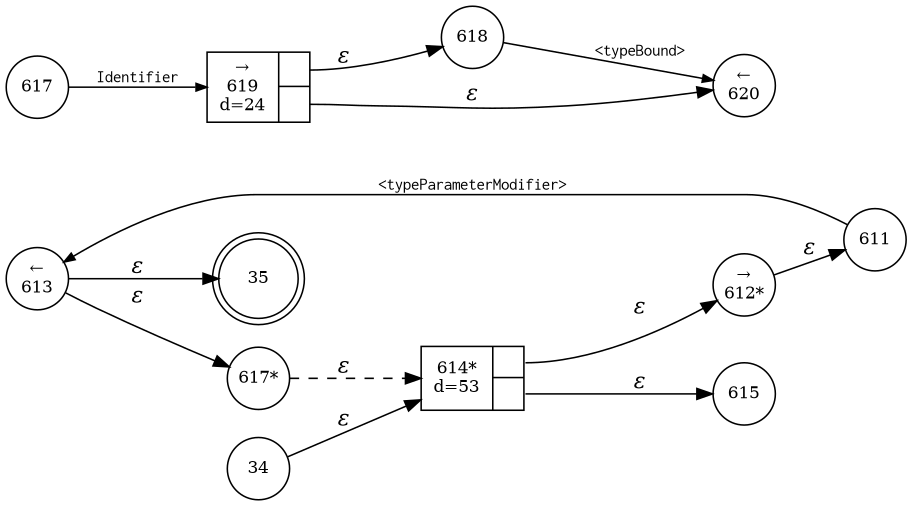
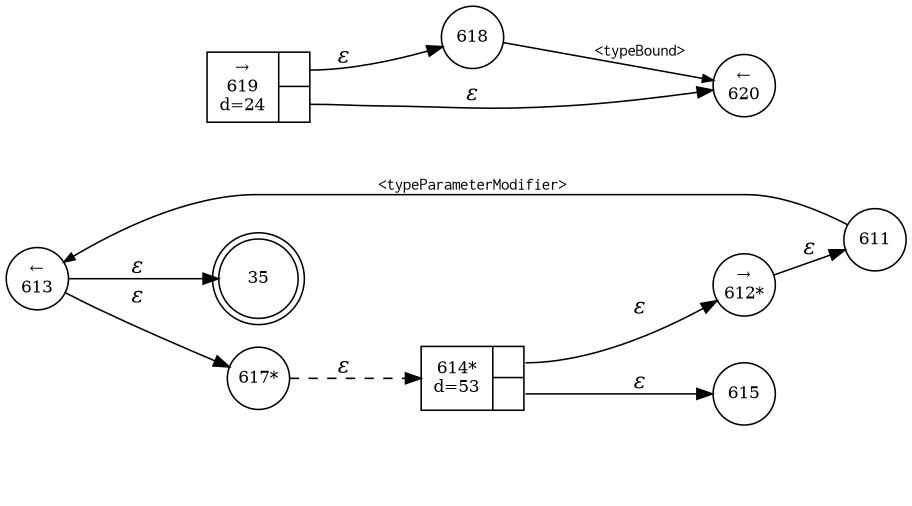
(37, 87) -> none
(258, 469) -> none
